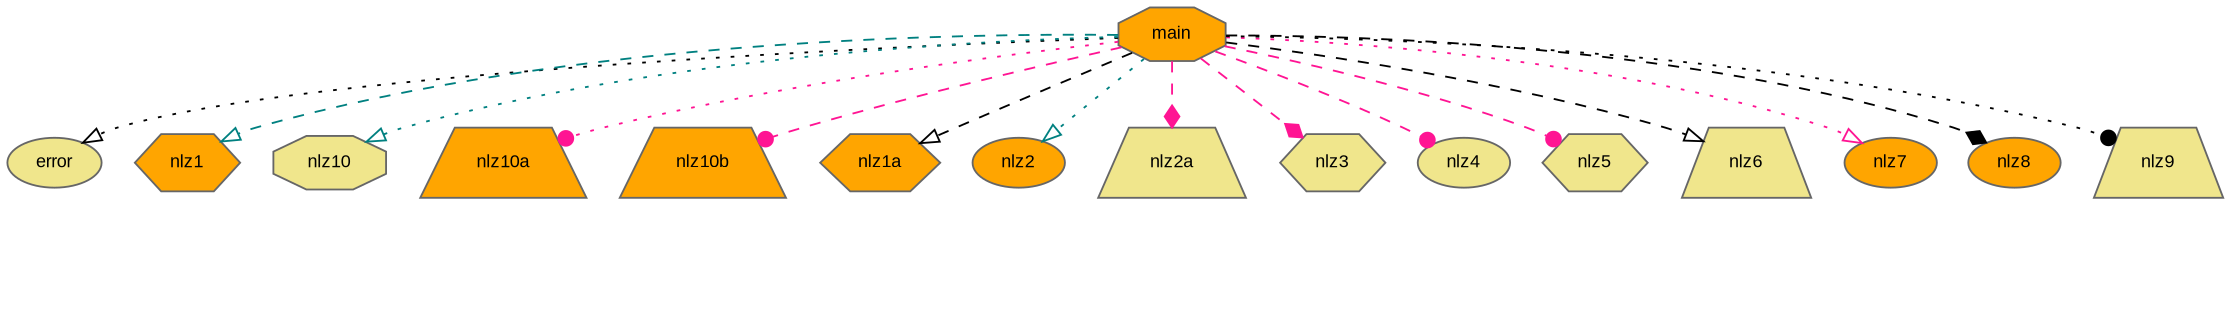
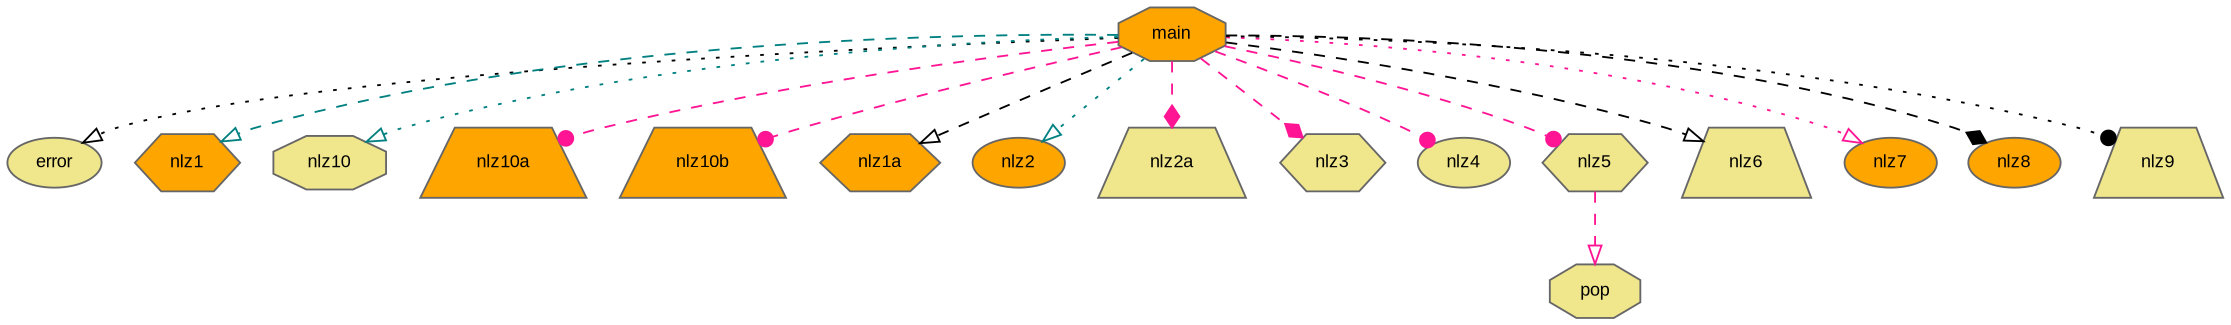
(844, 80) -> (844, 80)
none -> (1595, 291)
